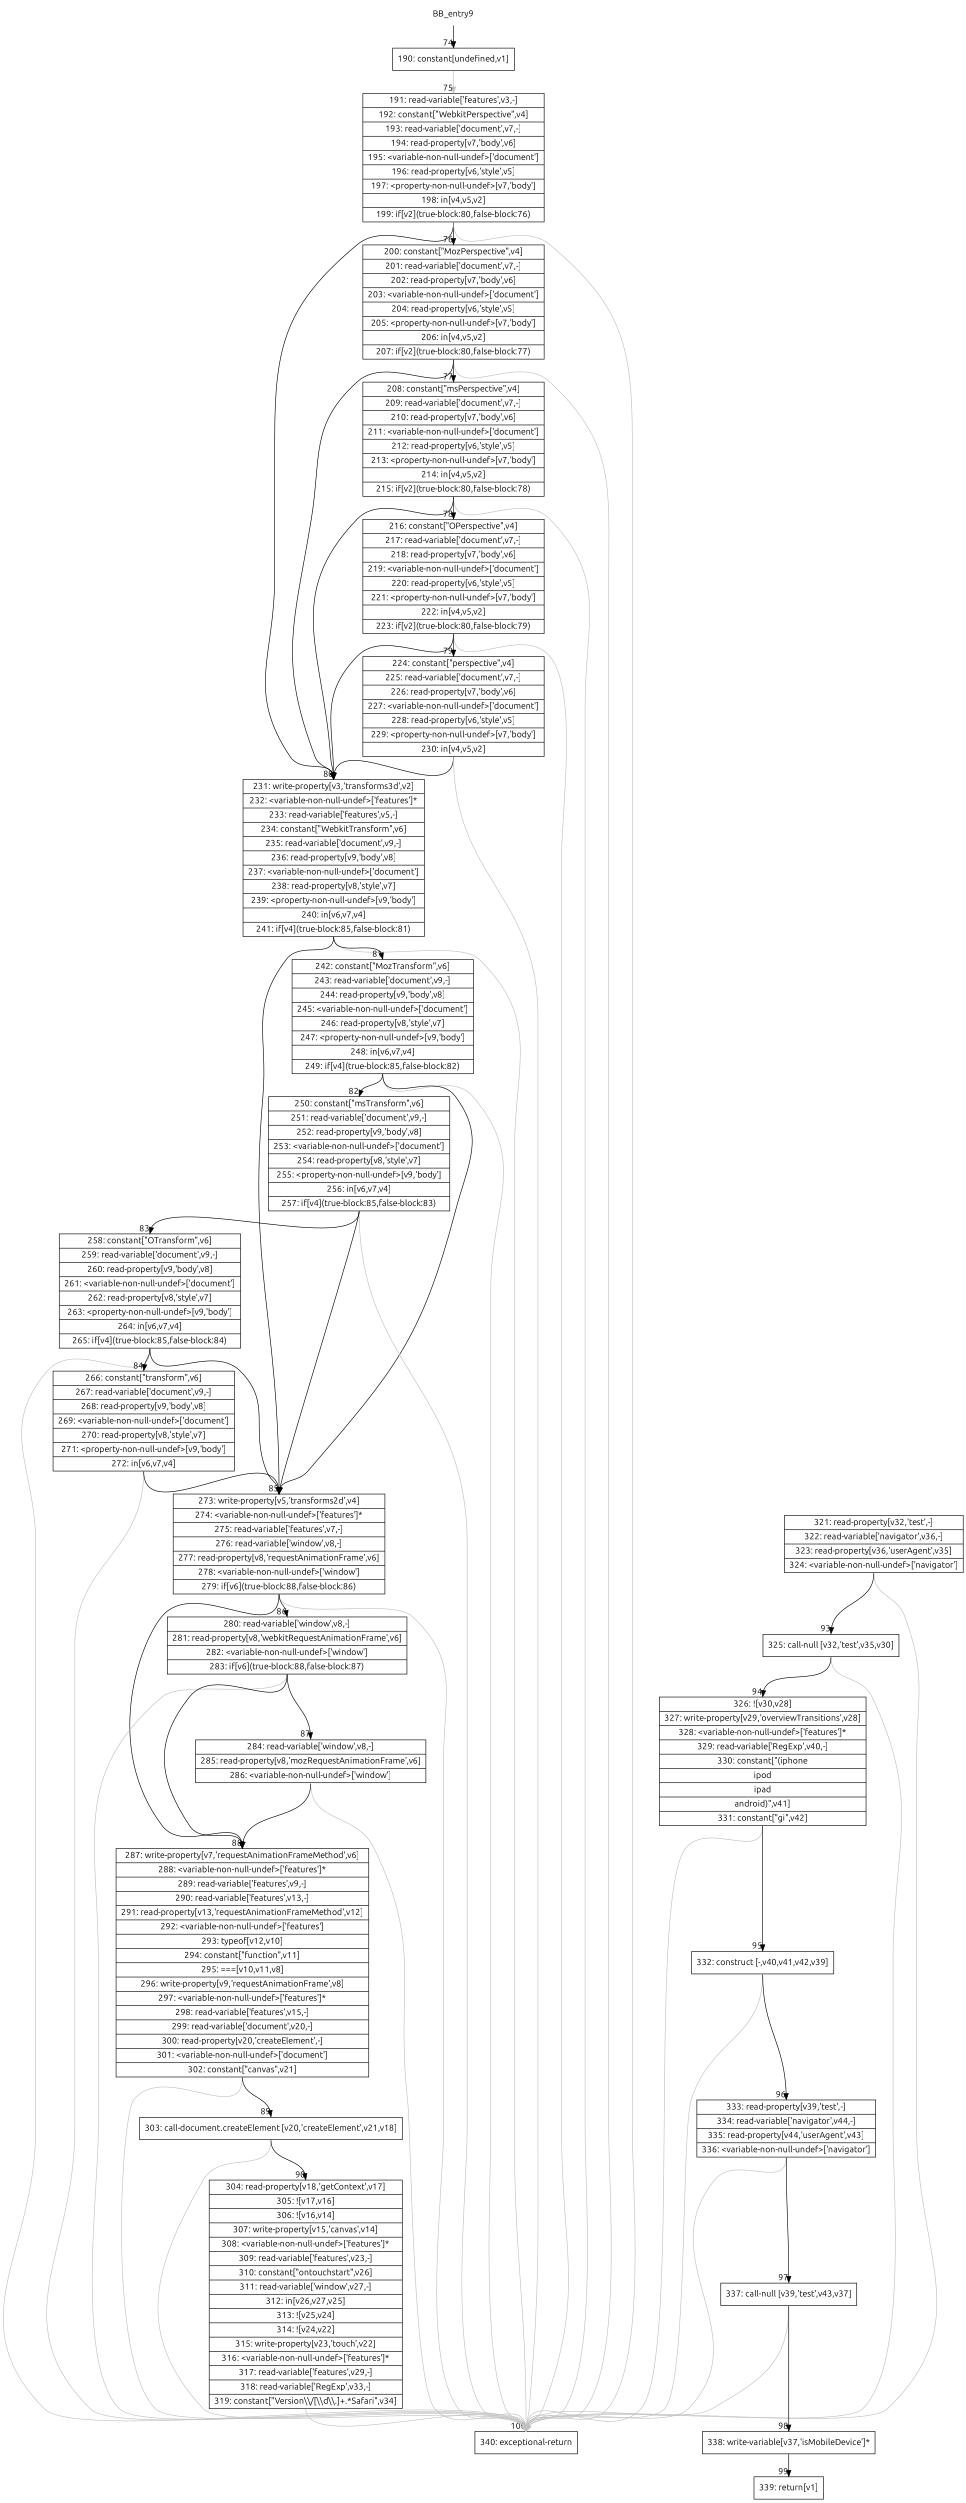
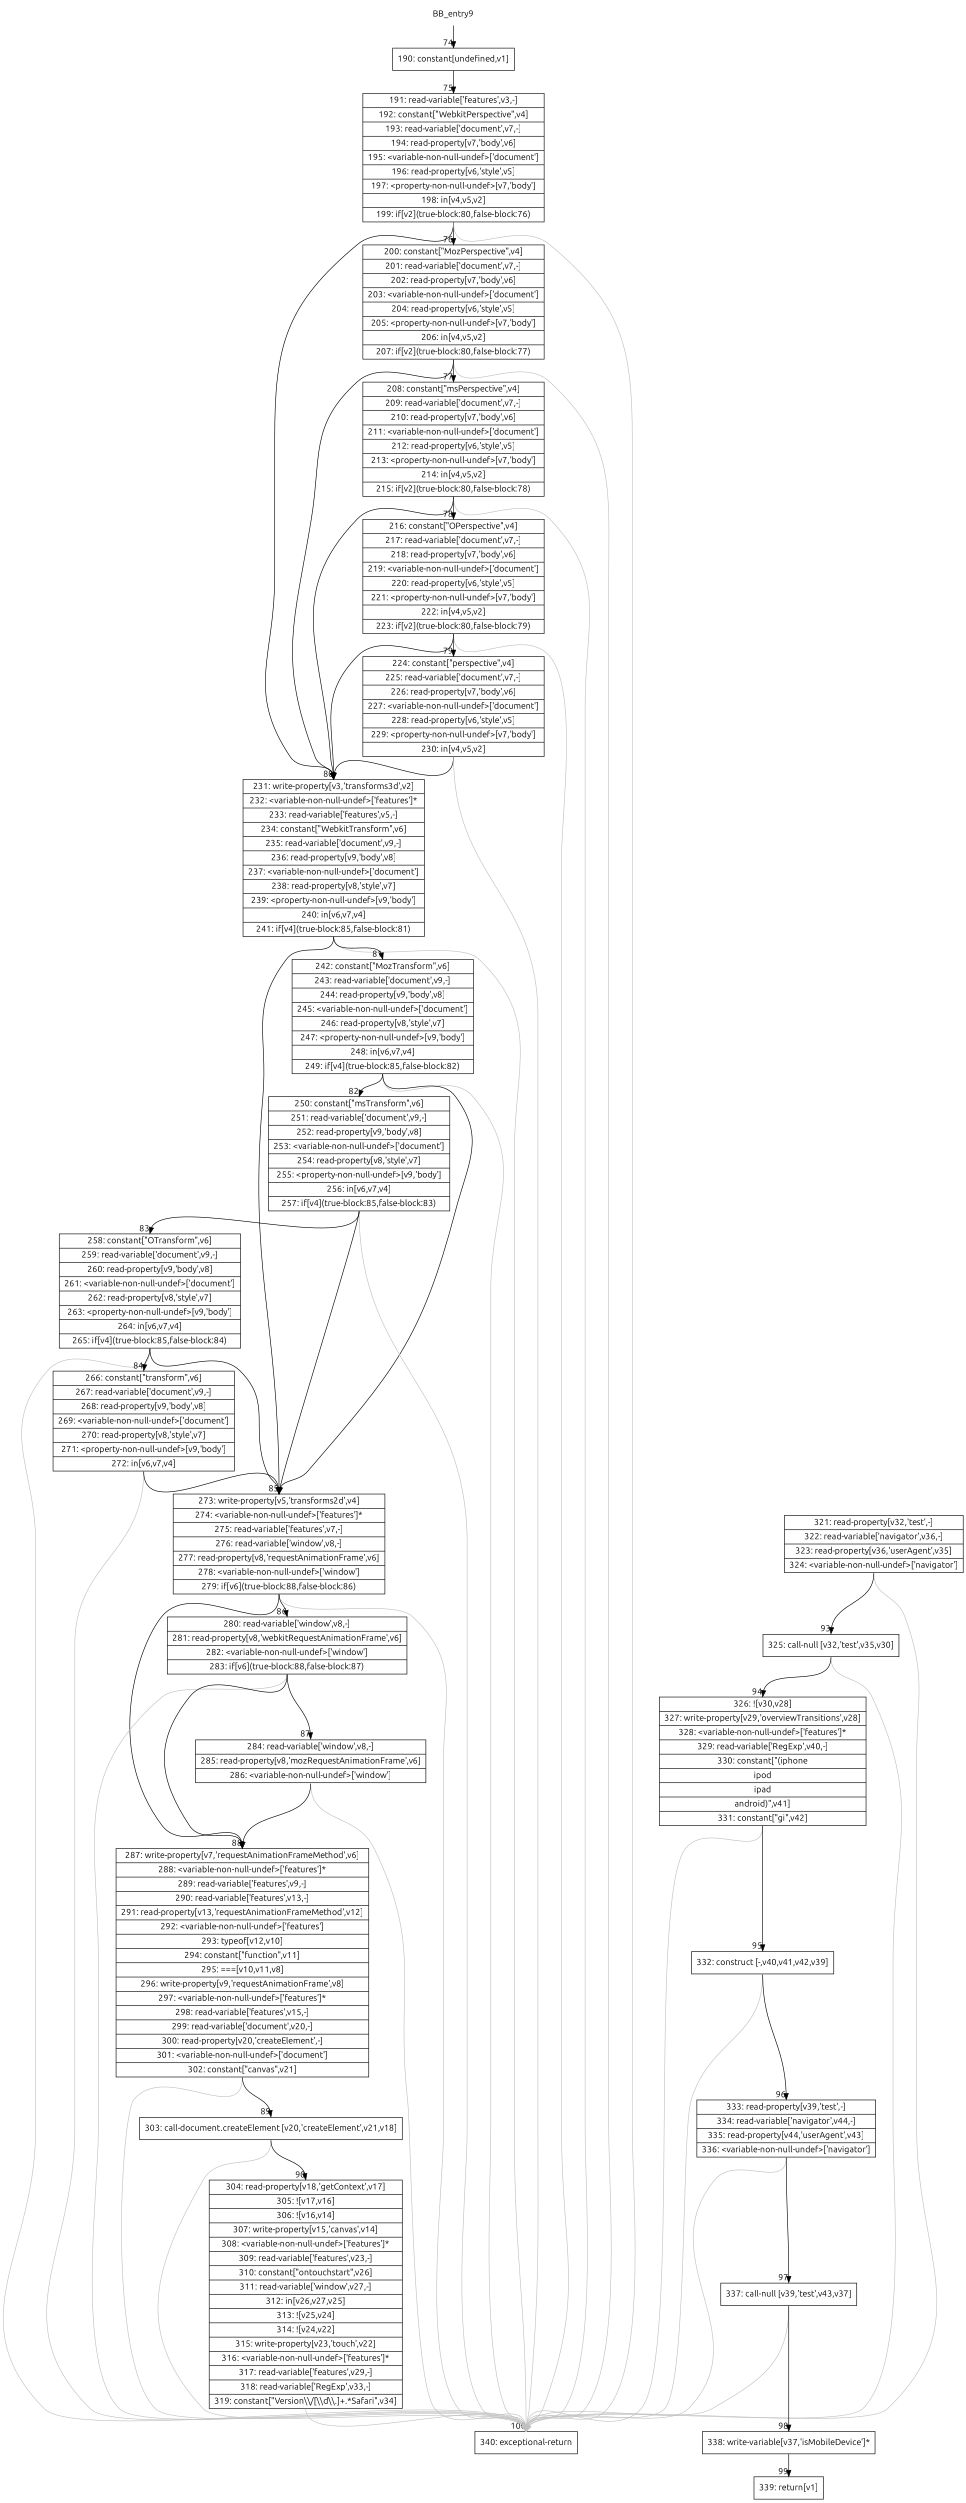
(454, 79) -> (454, 79)
